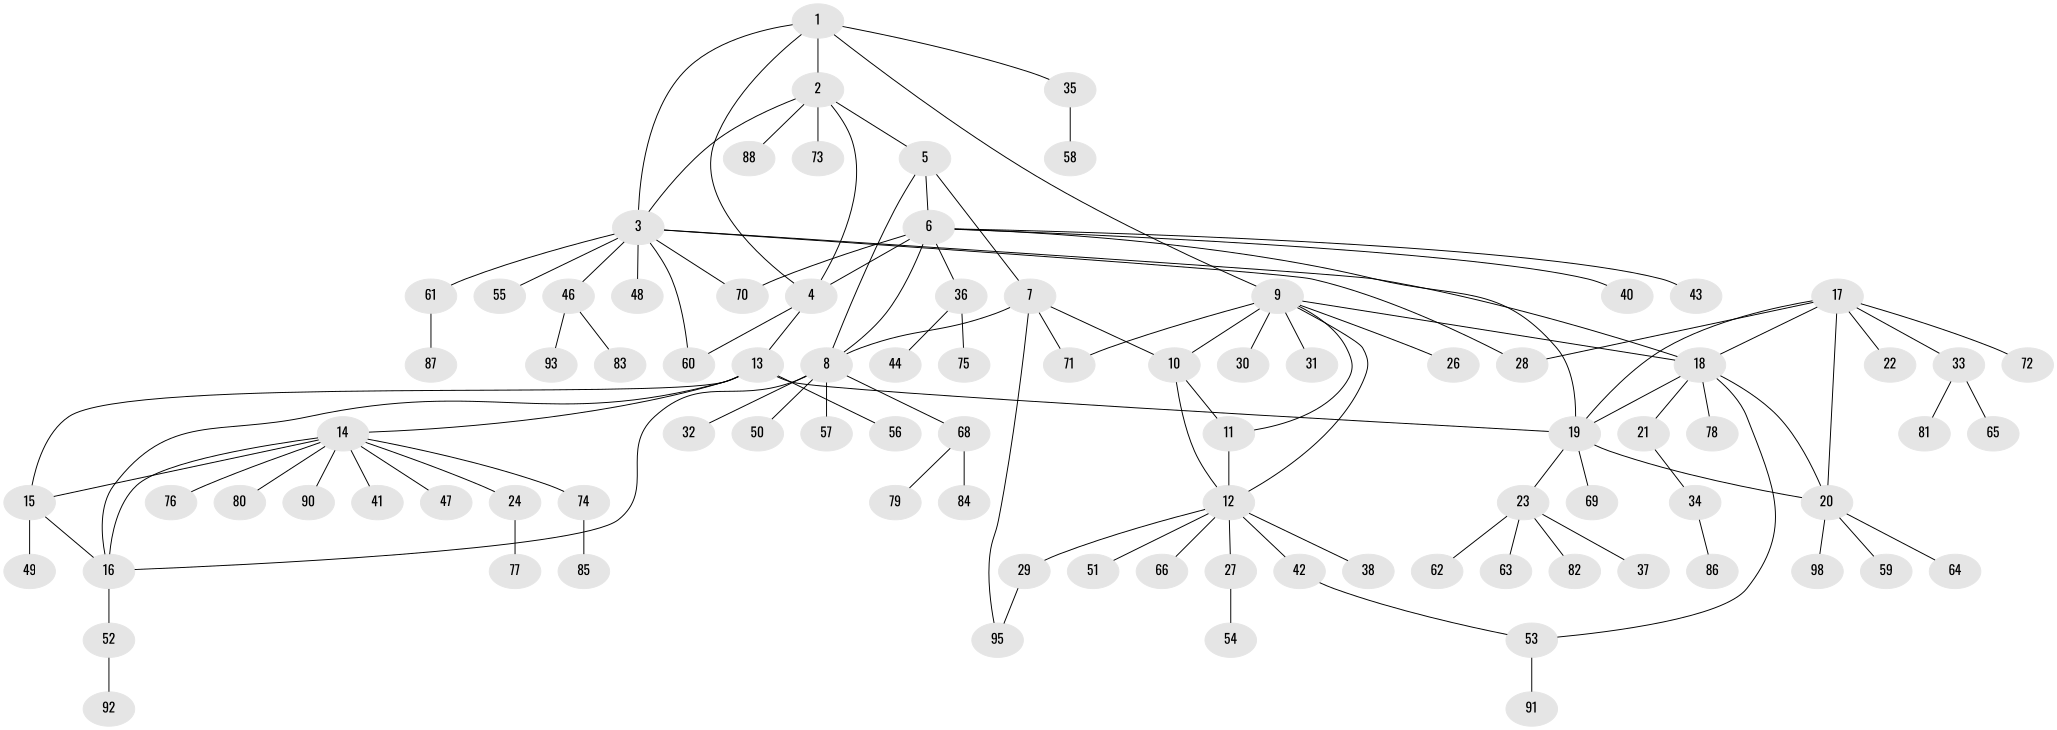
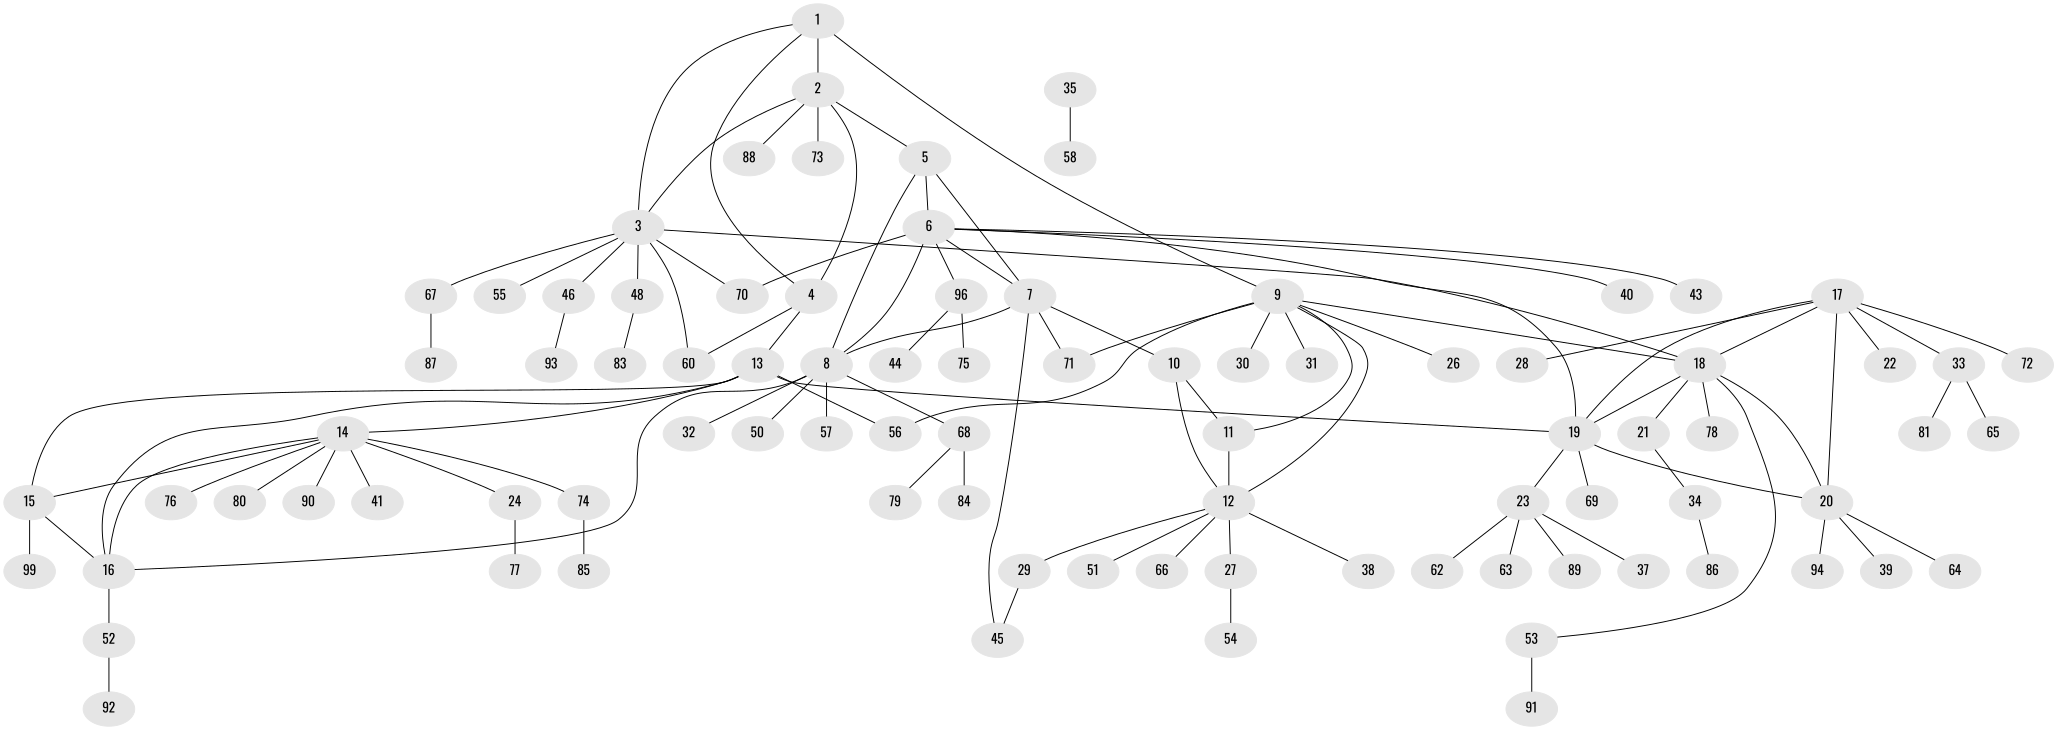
(947, 49) -> none
(878, 257) -> (979, 262)
(1091, 260) -> none
(431, 296) -> (431, 296)
(961, 296) -> (961, 296)
(594, 331) -> (629, 331)
(1226, 331) -> (1094, 387)
(446, 503) -> none
(30, 571) -> (30, 571)
(1300, 571) -> none
(1575, 571) -> (1575, 571)
(1817, 571) -> (1817, 571)
(1886, 571) -> (1886, 571)
(998, 640) -> (998, 640)
